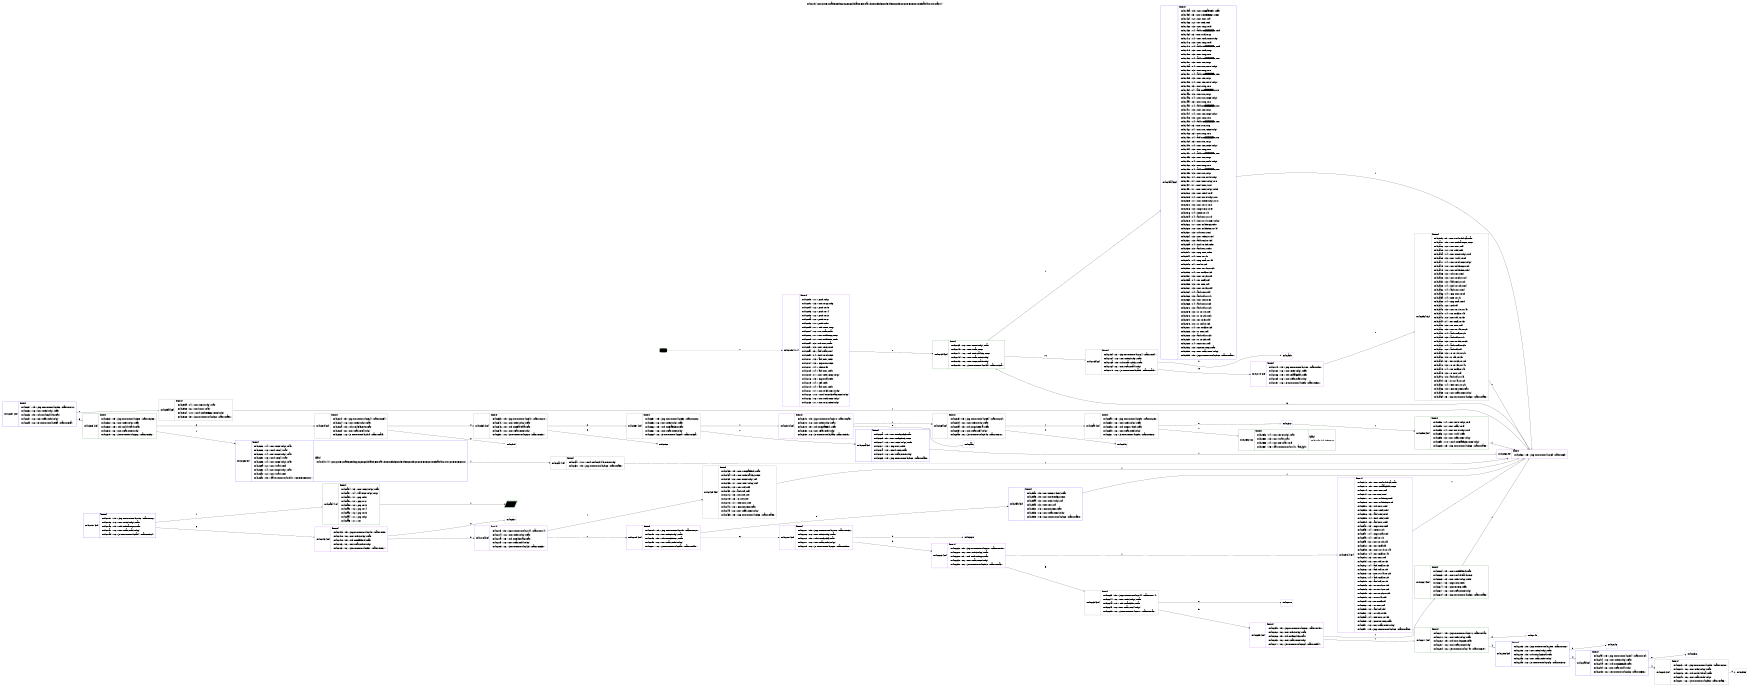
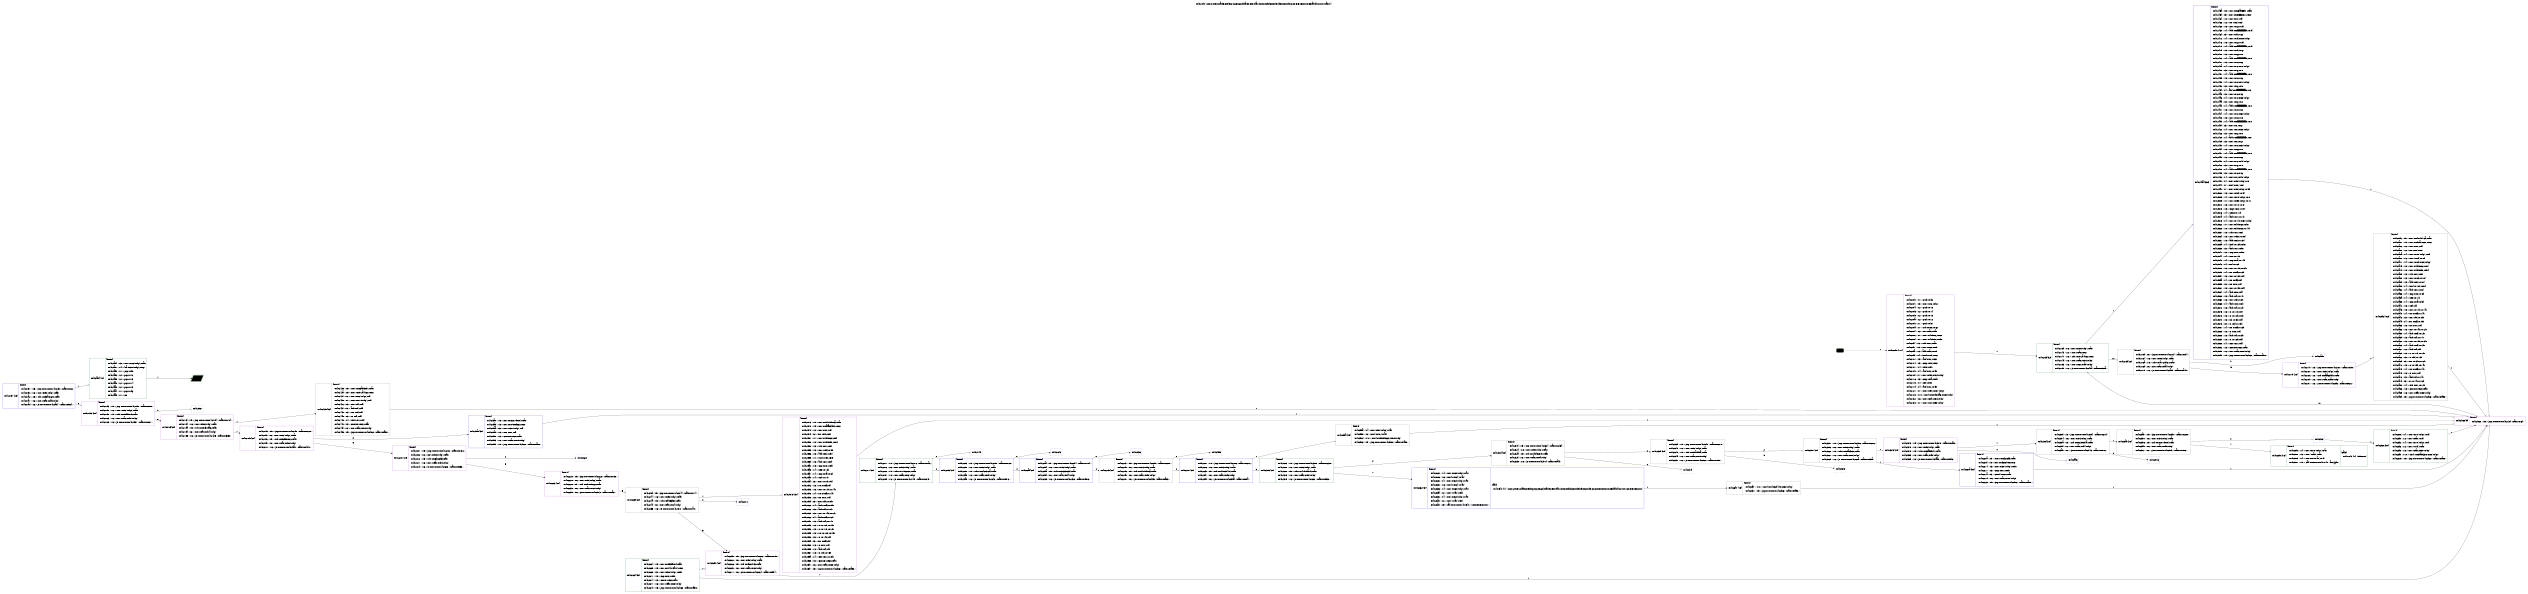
none -> (1175, 470)
(1171, 555) -> (740, 496)
(1390, 638) -> (702, 569)
